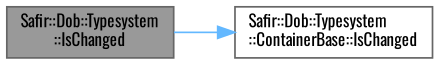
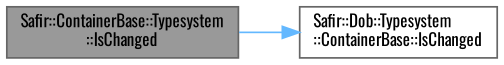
(90, 32) -> (123, 32)
